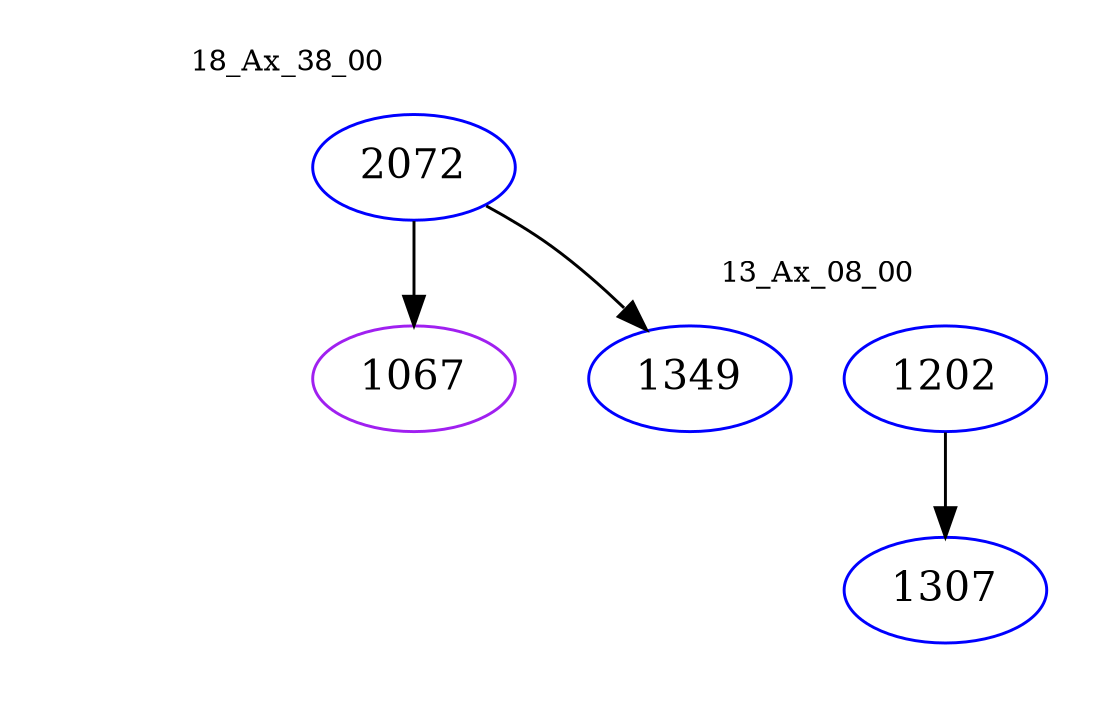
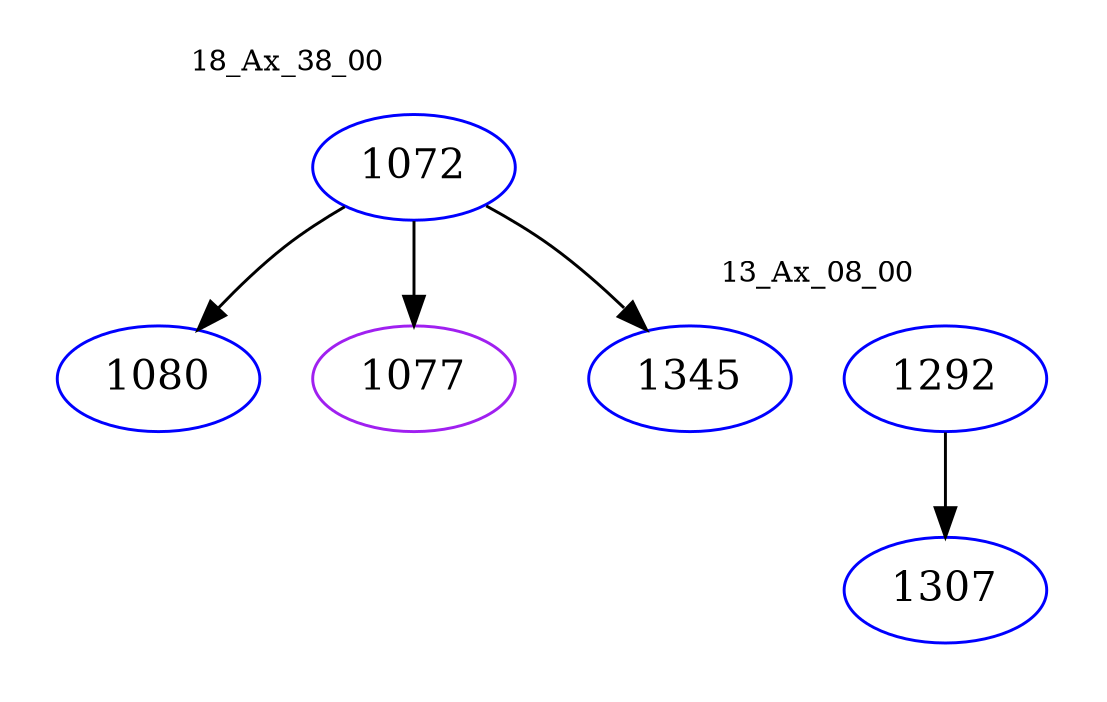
(414, 167) -> (414, 167)
none -> (159, 379)
(414, 379) -> (414, 379)
(690, 379) -> (690, 379)
(945, 379) -> (945, 379)
